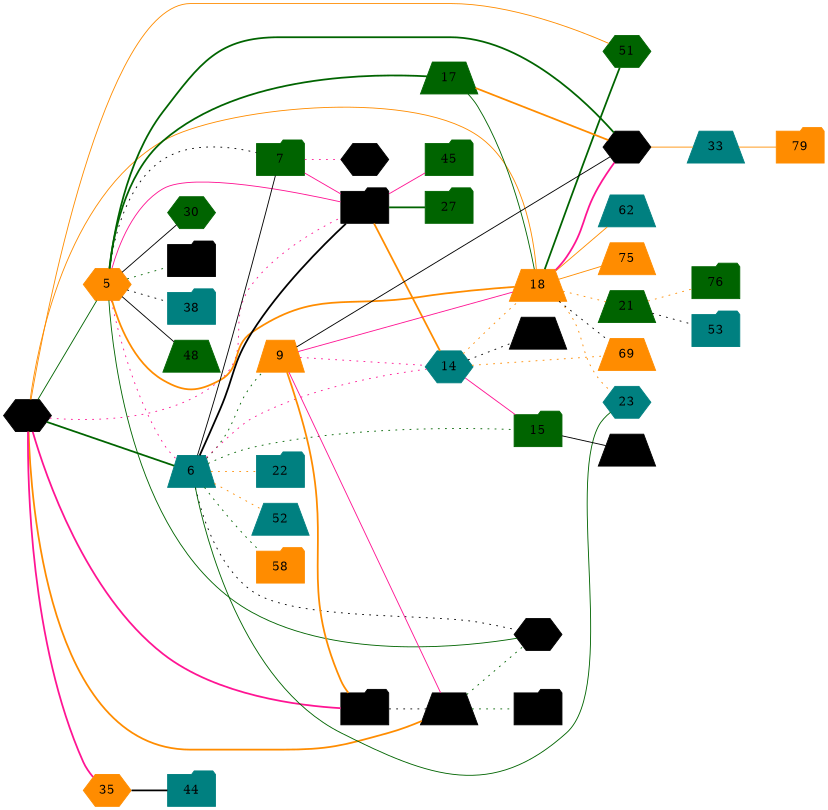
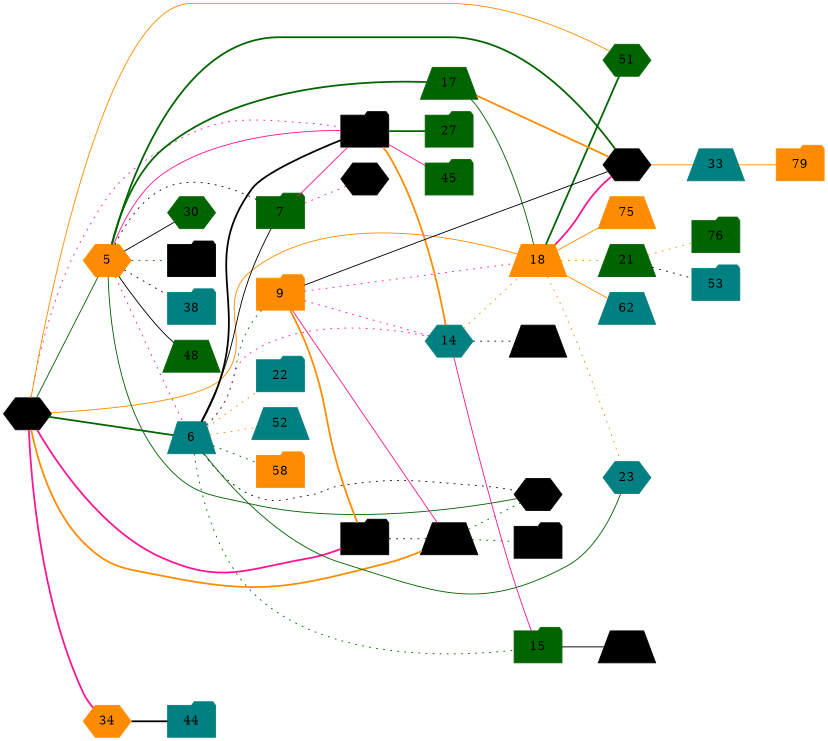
(275, 319) -> none
(405, 322) -> (409, 277)
(627, 354) -> none
(280, 356) -> (280, 294)
(107, 790) -> (107, 721)
